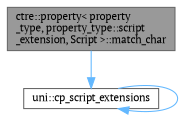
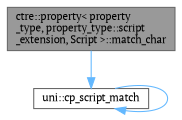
(91, 99) -> (91, 99)
